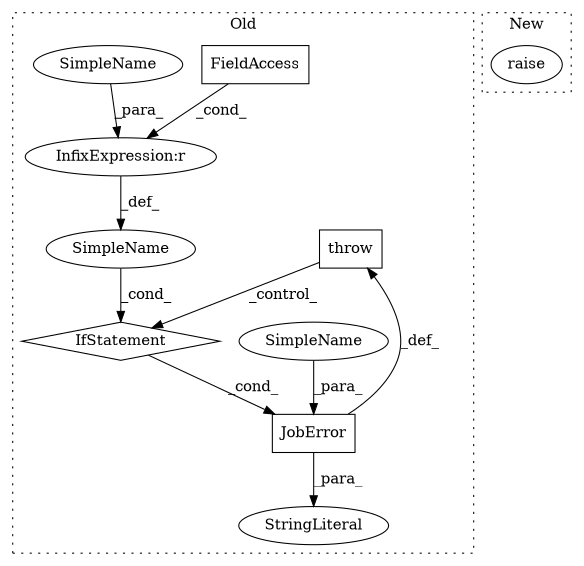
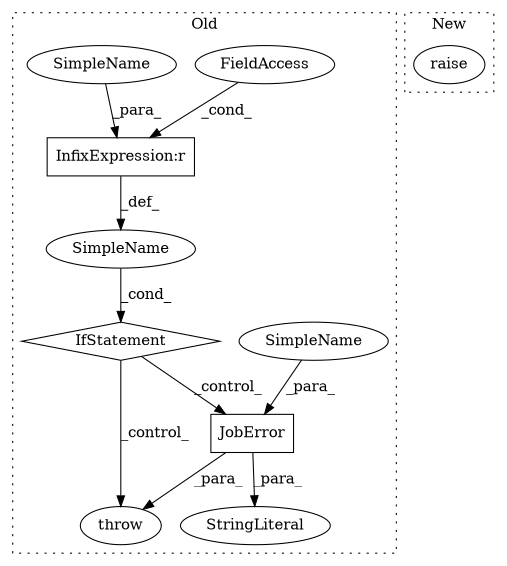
(255, 65) -> (265, 65)
(121, 157) -> (121, 157)
(351, 249) -> (121, 526)
(241, 293) -> (121, 428)
(420, 341) -> (218, 480)
(253, 387) -> (228, 387)
